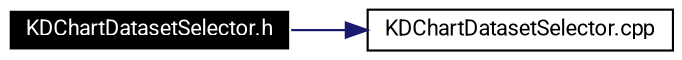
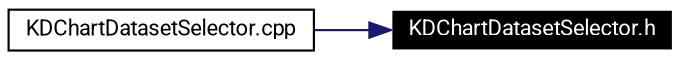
(318, 30) -> (342, 30)
